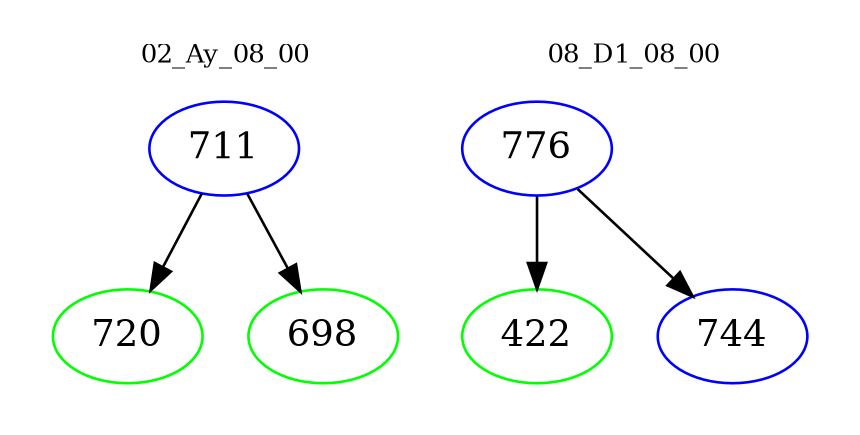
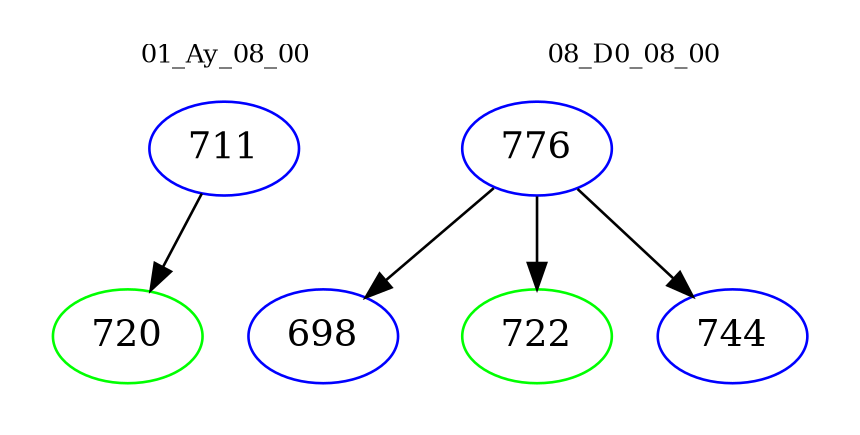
(226, 56) -> (226, 56)
(635, 56) -> (635, 56)
(267, 231) -> (459, 218)
(323, 336) -> (323, 336)
(537, 336) -> (537, 336)
